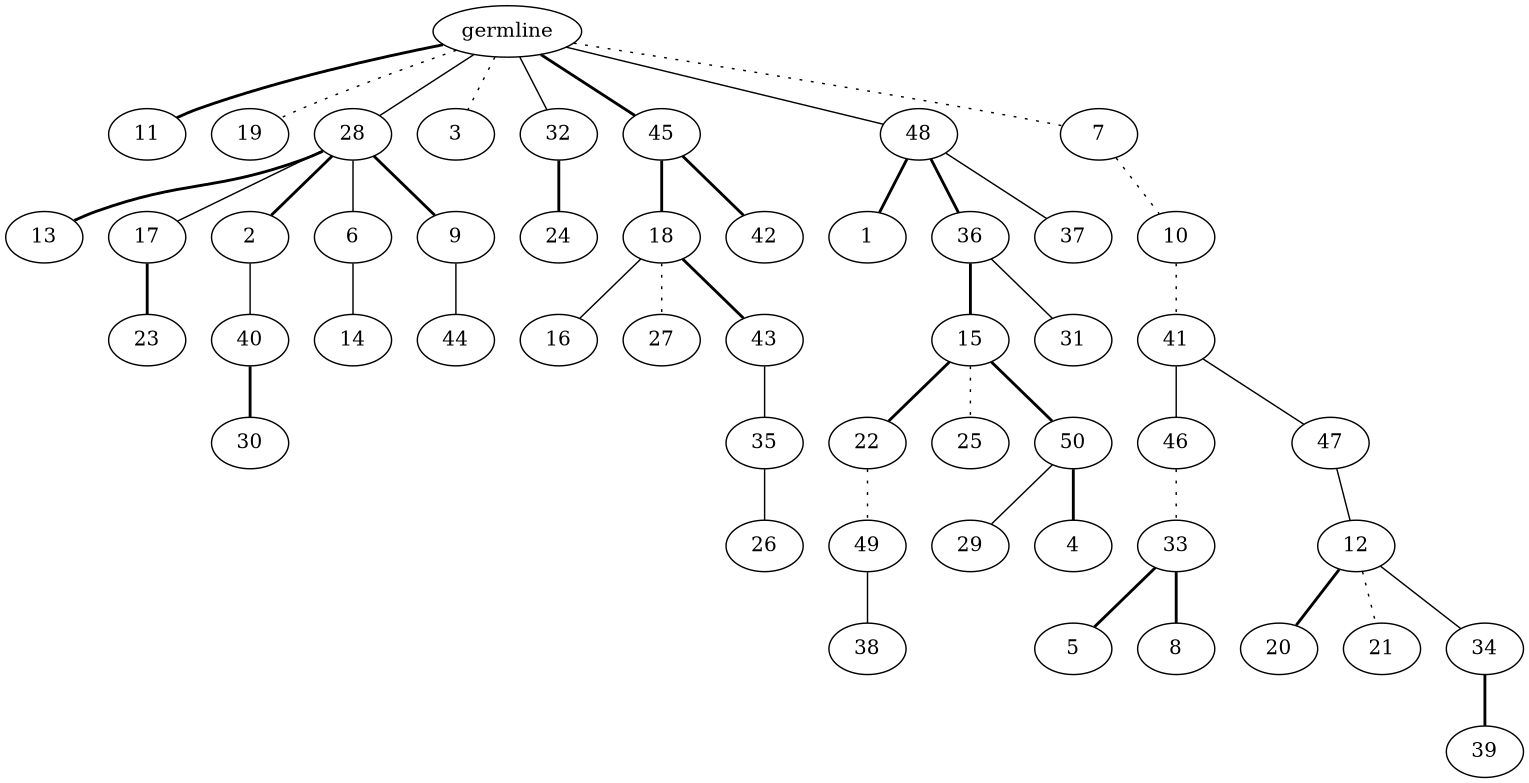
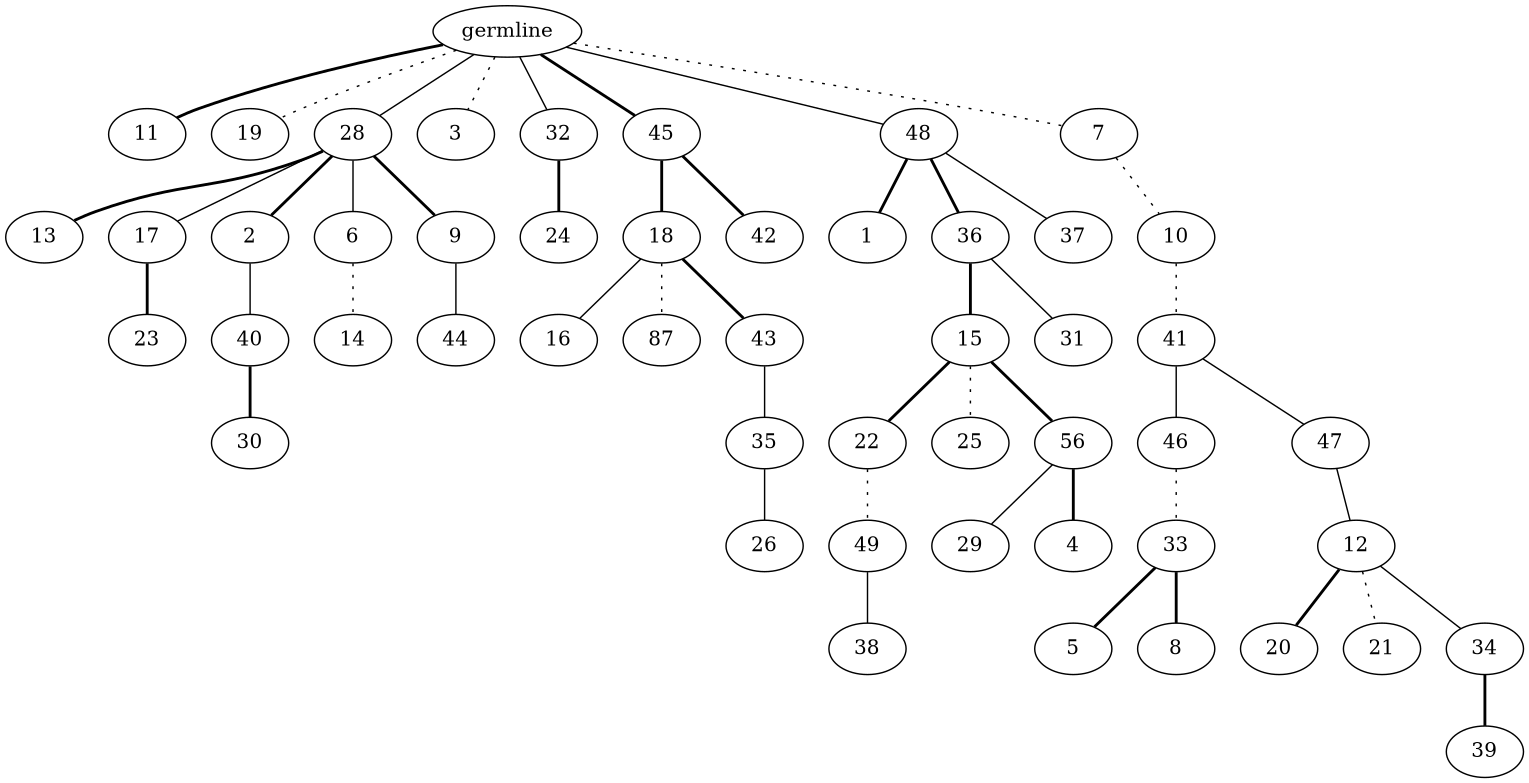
(353, 289) -> (353, 289)
(662, 340) -> (662, 340)
(1073, 443) -> (1073, 443)
